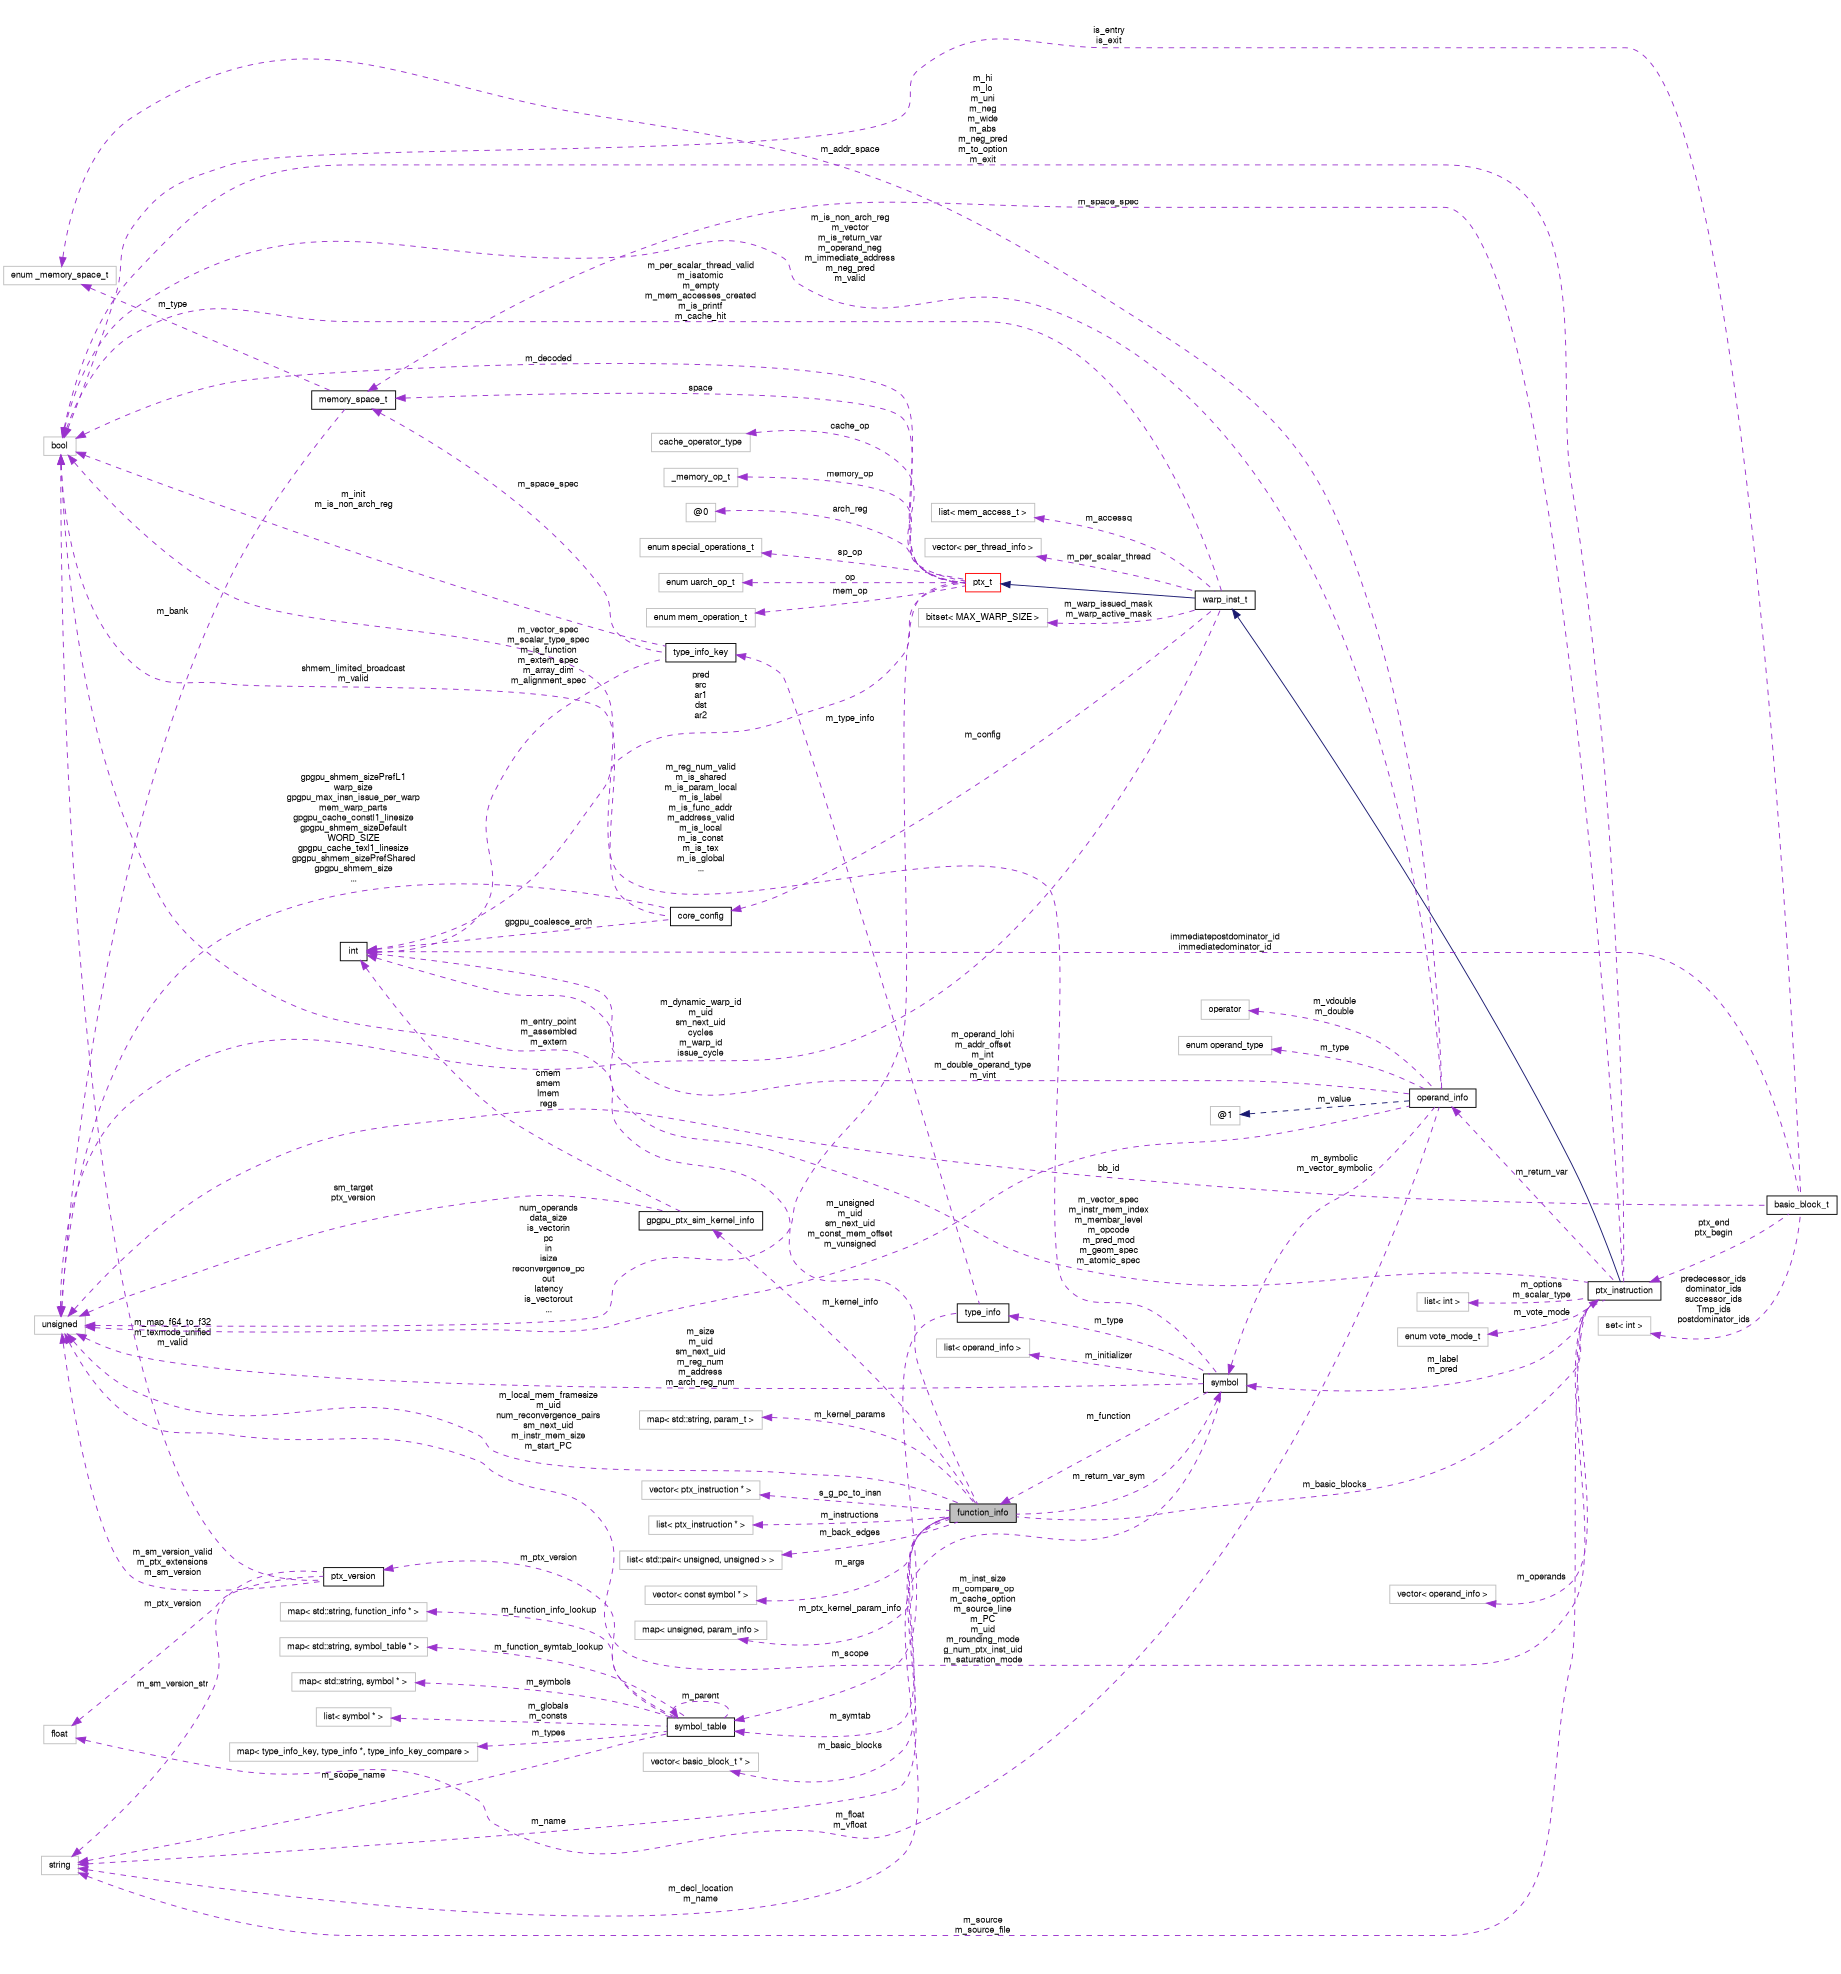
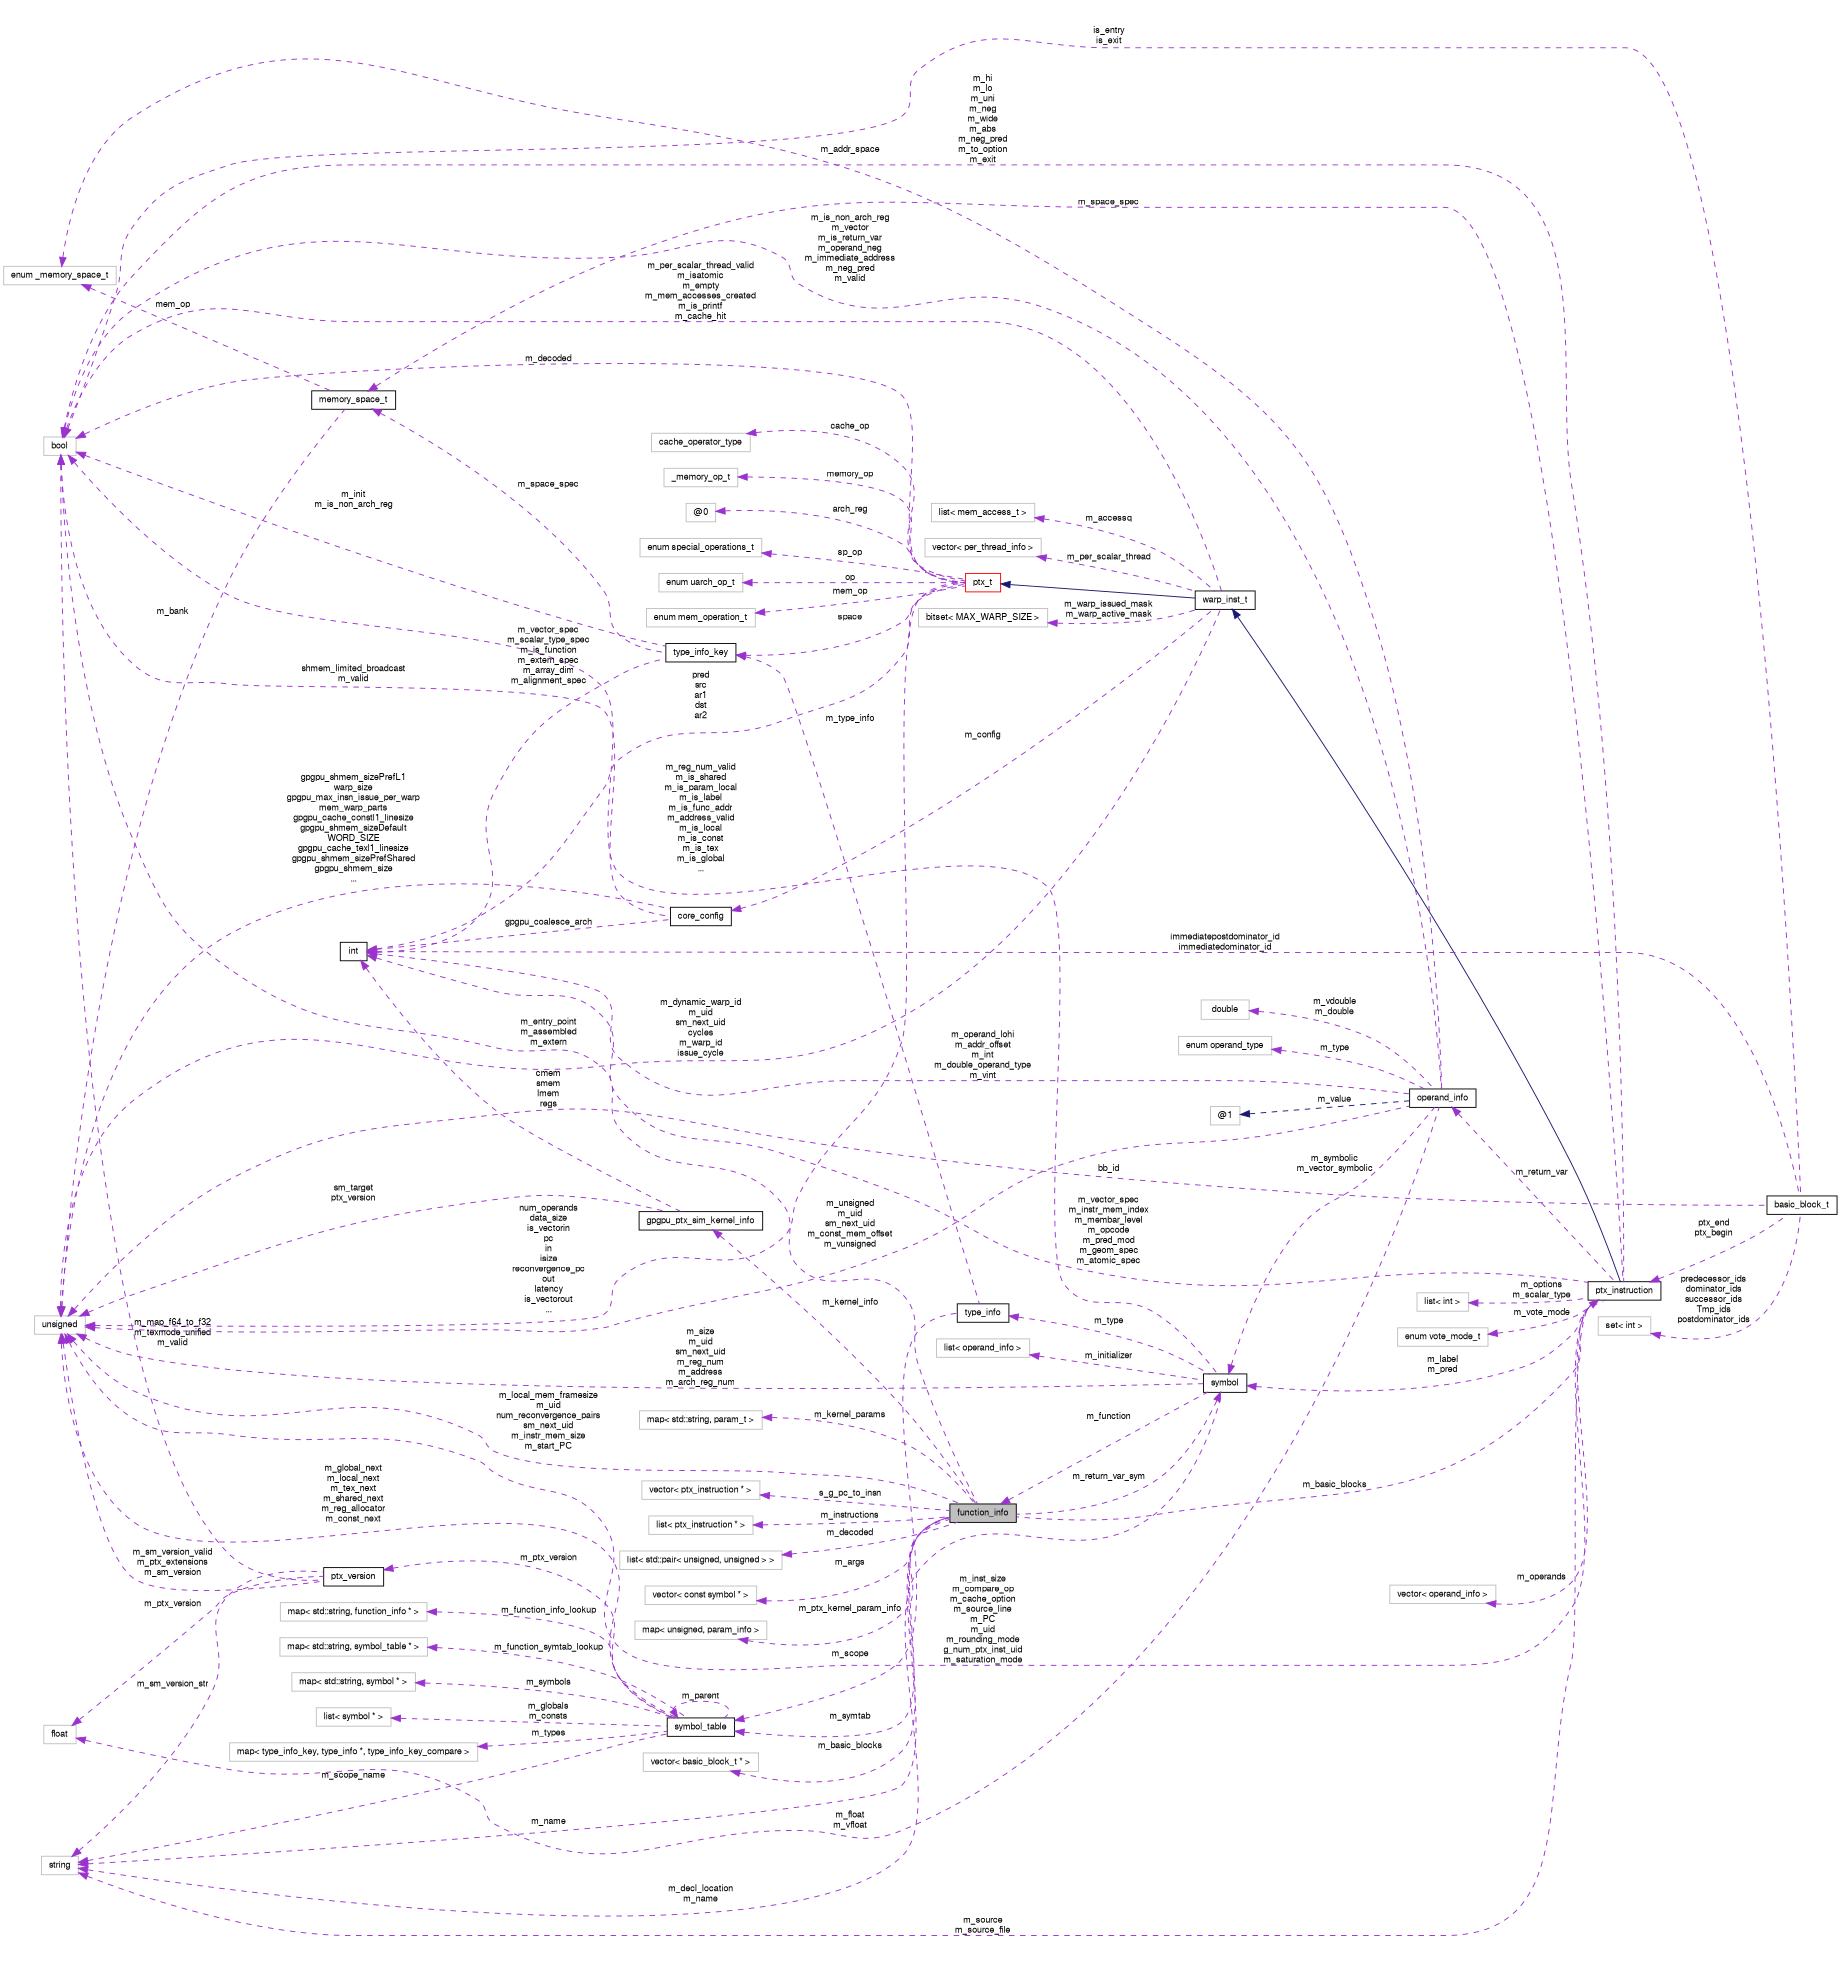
(173, 305) -> (173, 305)
(756, 395) -> (864, 639)
(1225, 1010) -> (1225, 1010)
none -> (372, 1532)
(850, 1533) -> (850, 1533)
